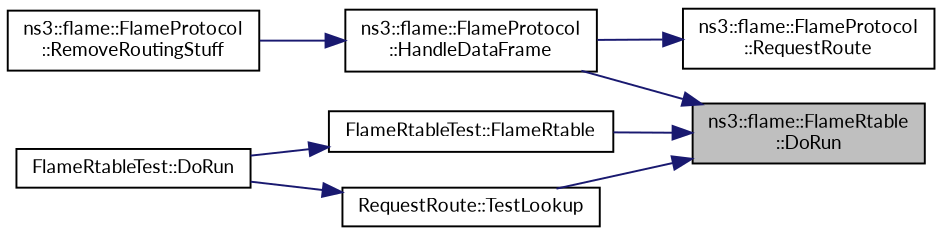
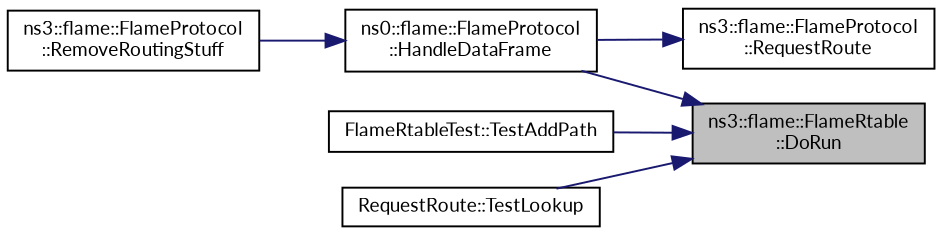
(471, 41) -> (471, 41)
(471, 132) -> (471, 132)
(133, 168) -> none
